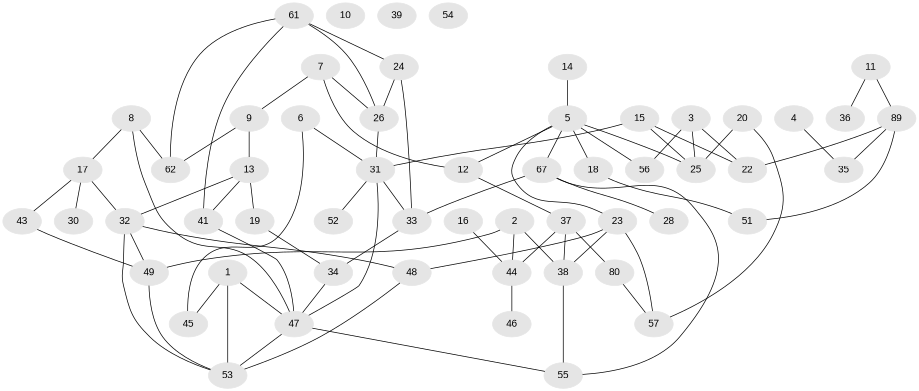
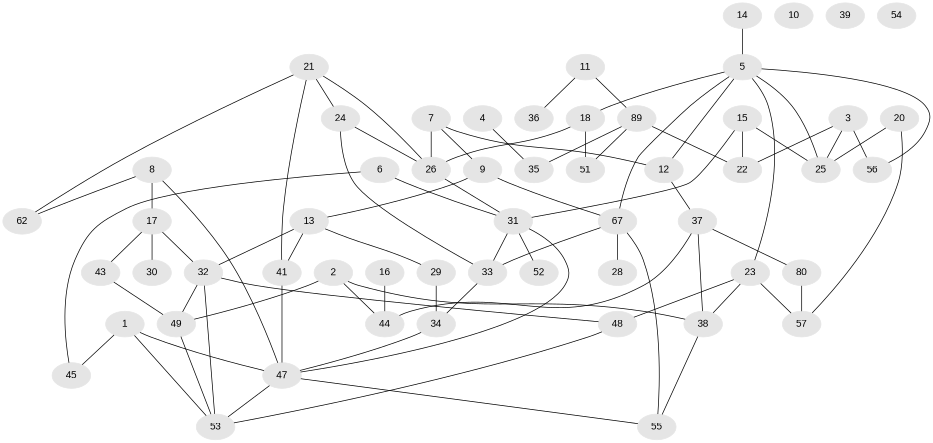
(294, 16) -> (309, 67)
none -> (496, 146)
(206, 147) -> (549, 198)
(255, 221) -> (436, 273)
(512, 324) -> none
